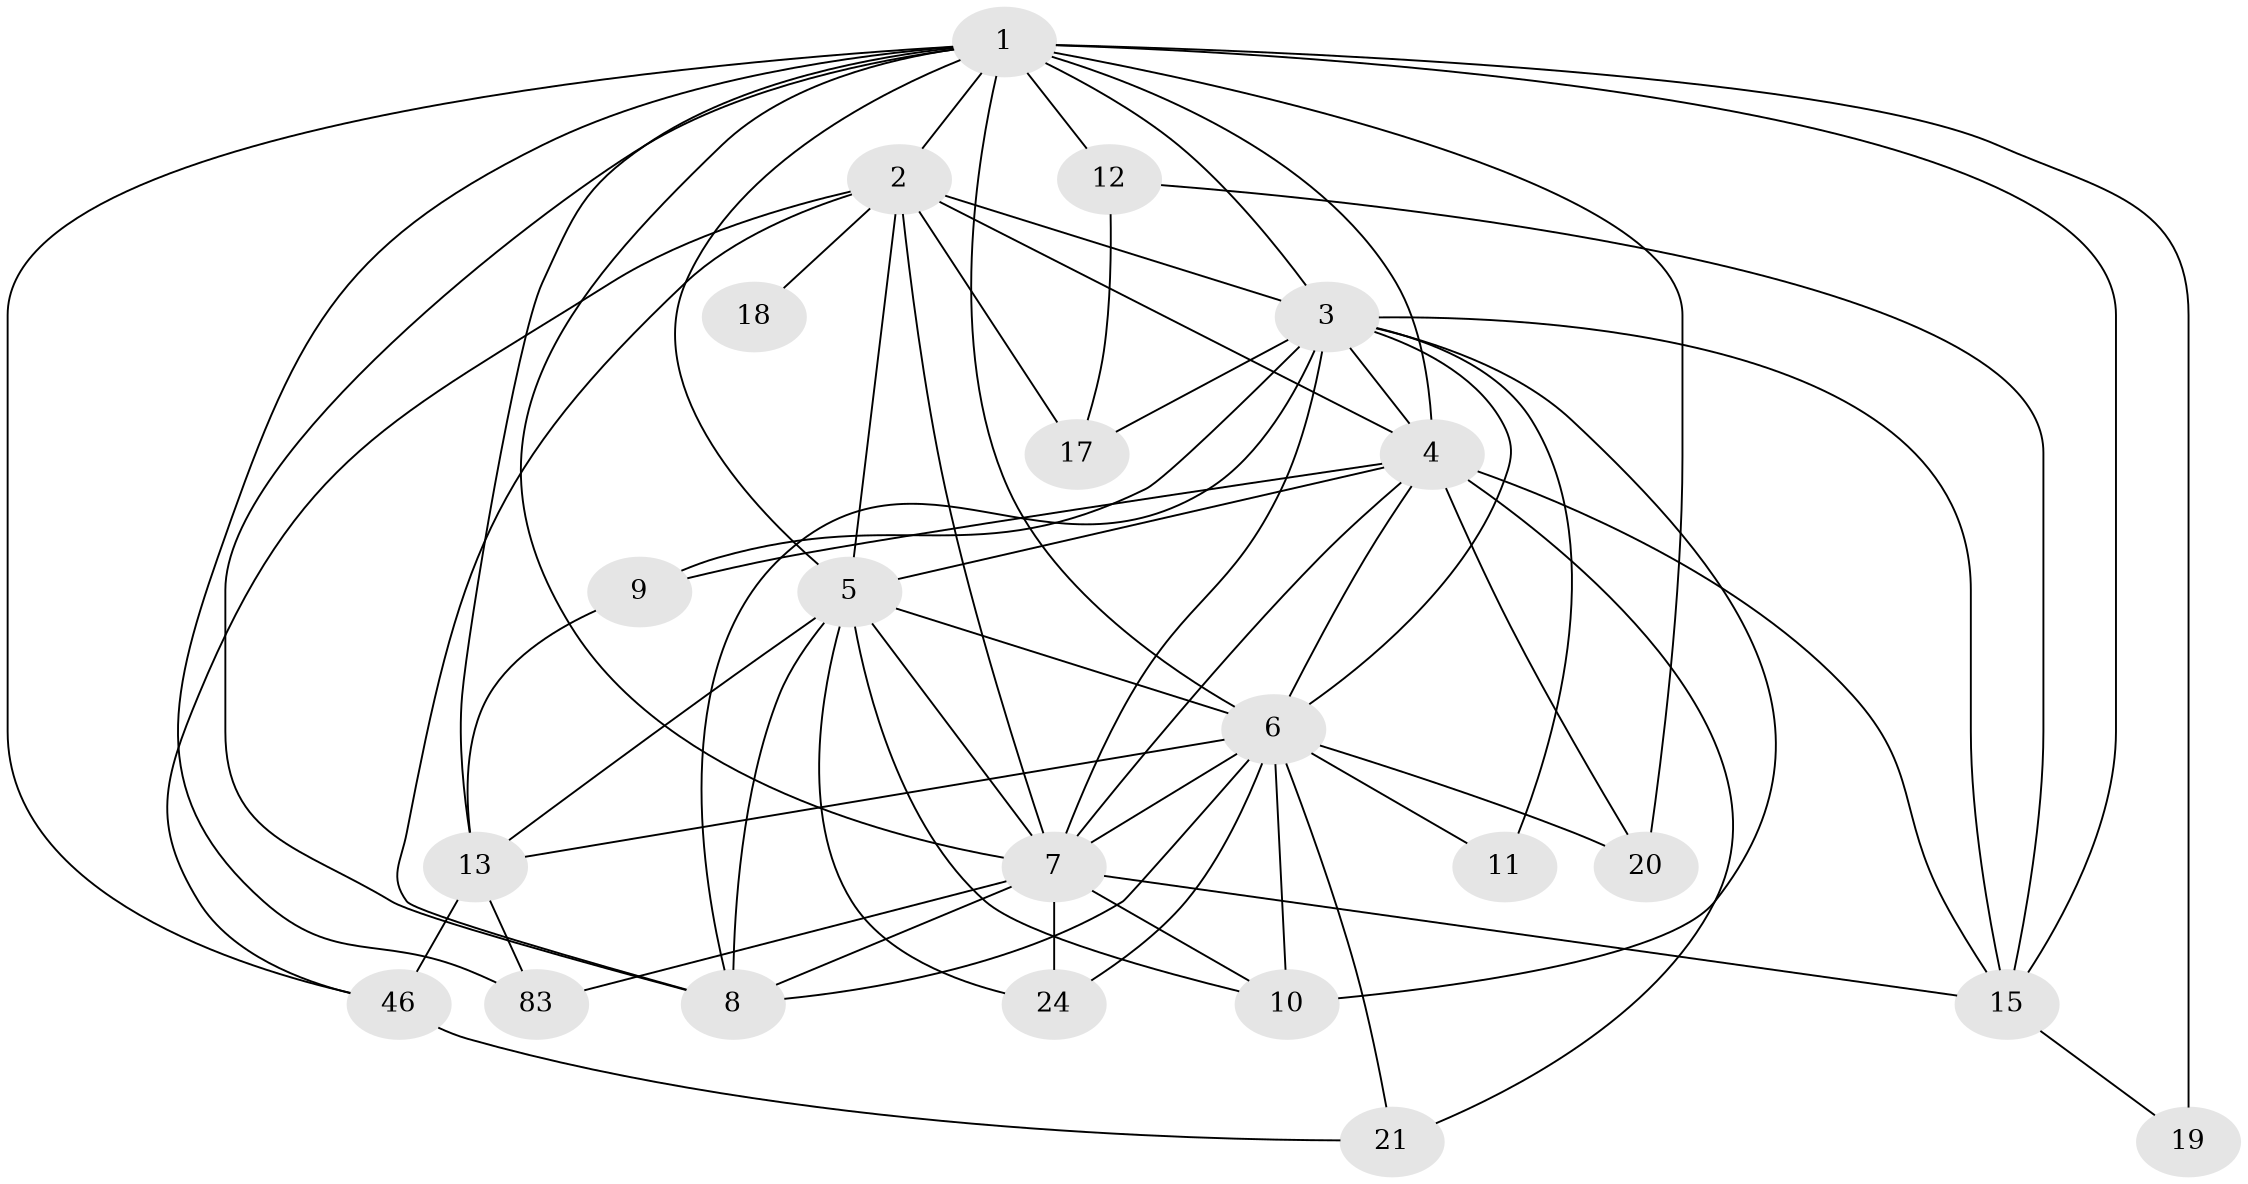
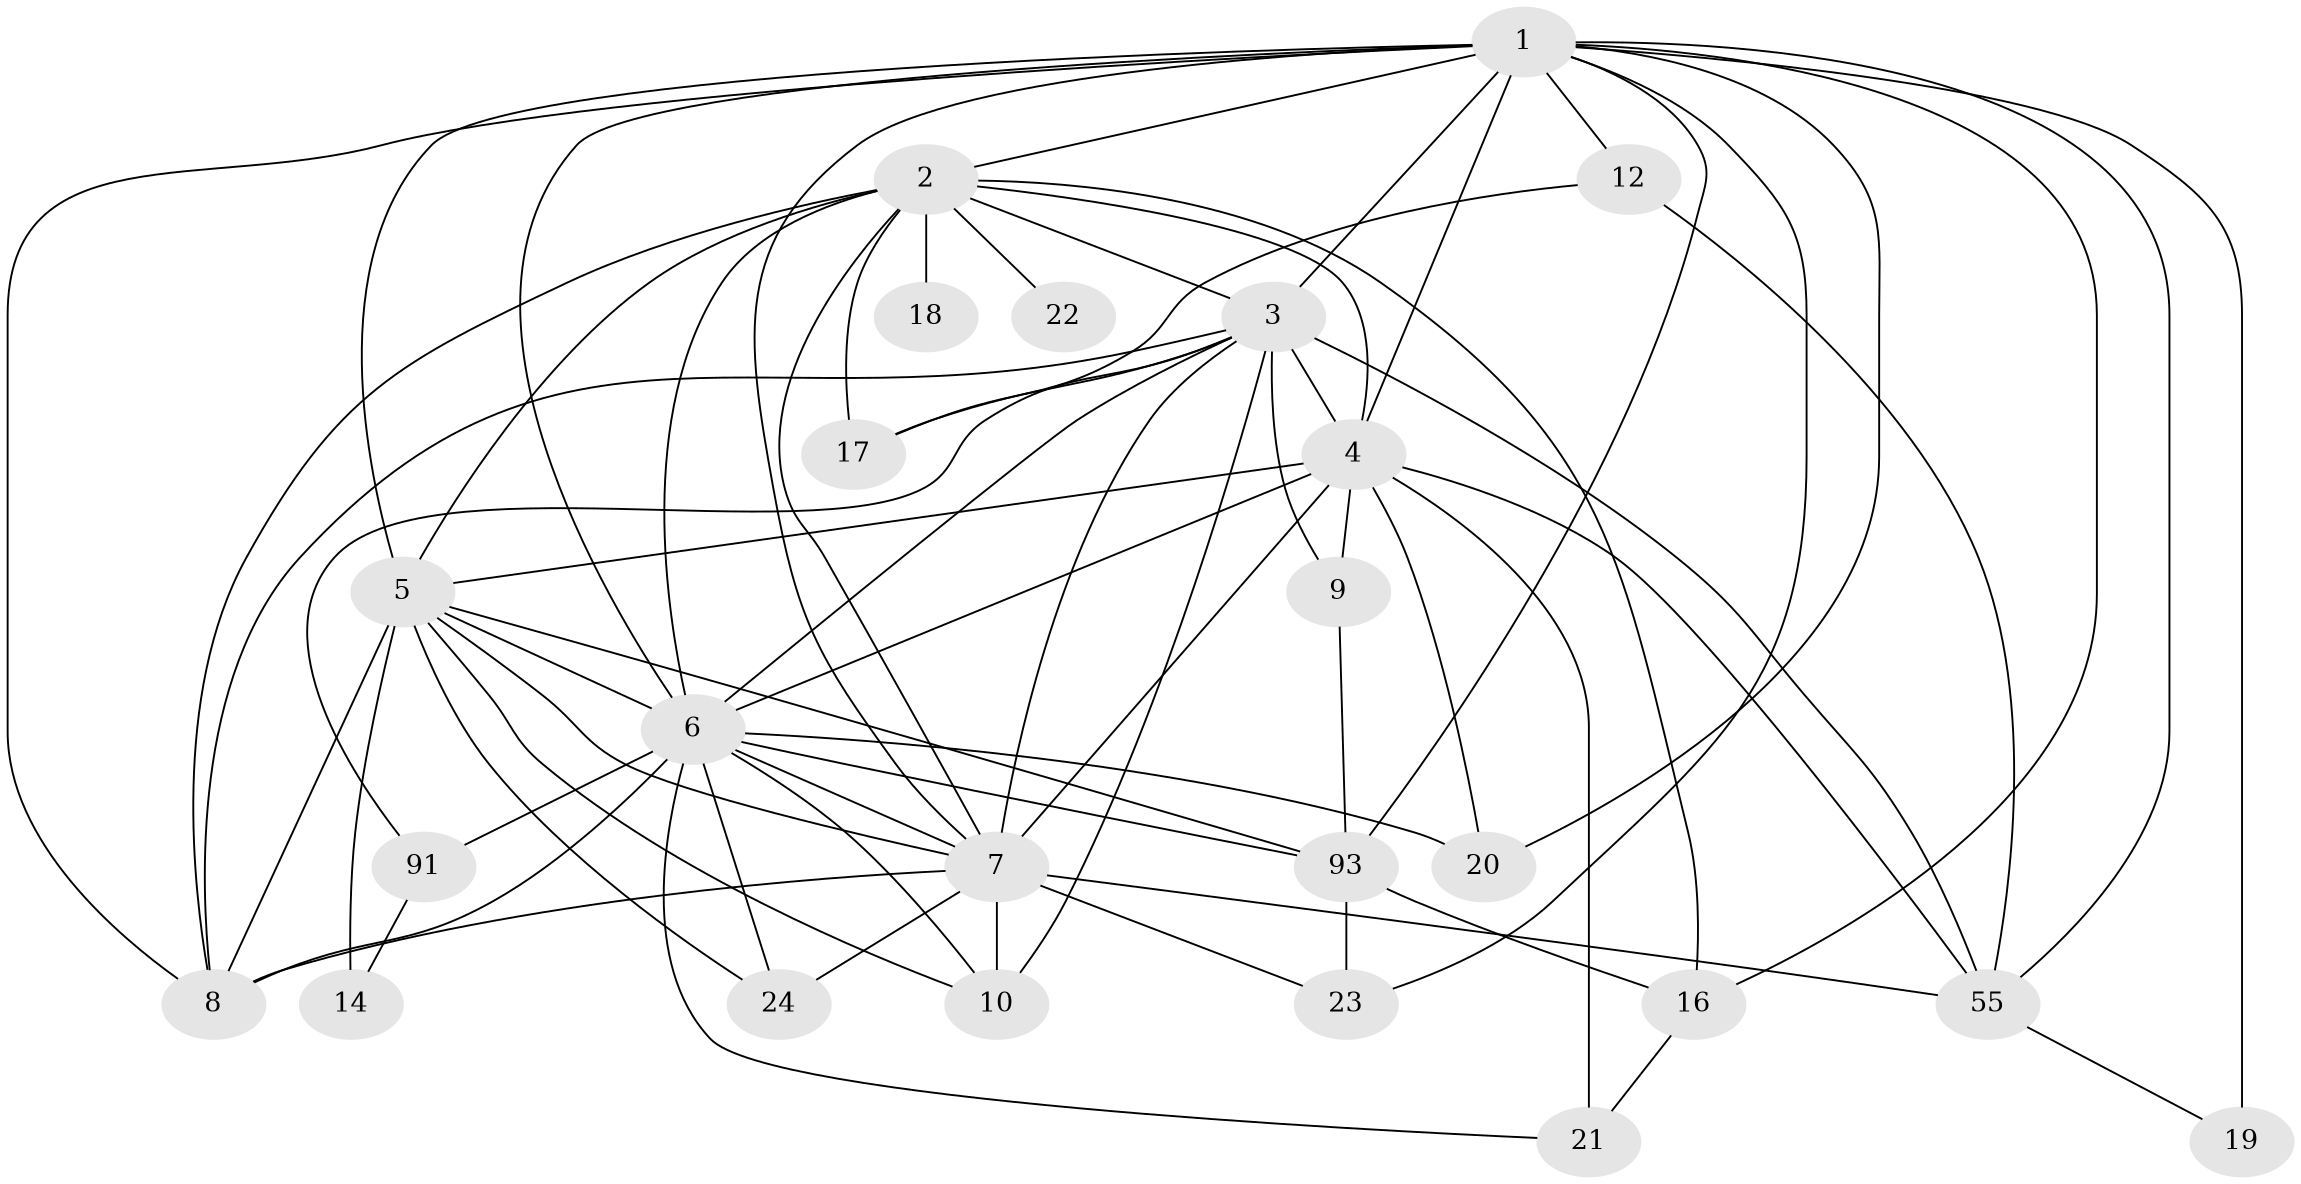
none -> (1064, 317)
none -> (677, 393)
(476, 867) -> (1346, 867)
(1505, 867) -> (424, 867)
none -> (351, 1005)
(399, 1005) -> (1694, 1005)
(537, 1005) -> (1346, 1005)
(2007, 1005) -> (1988, 1005)
